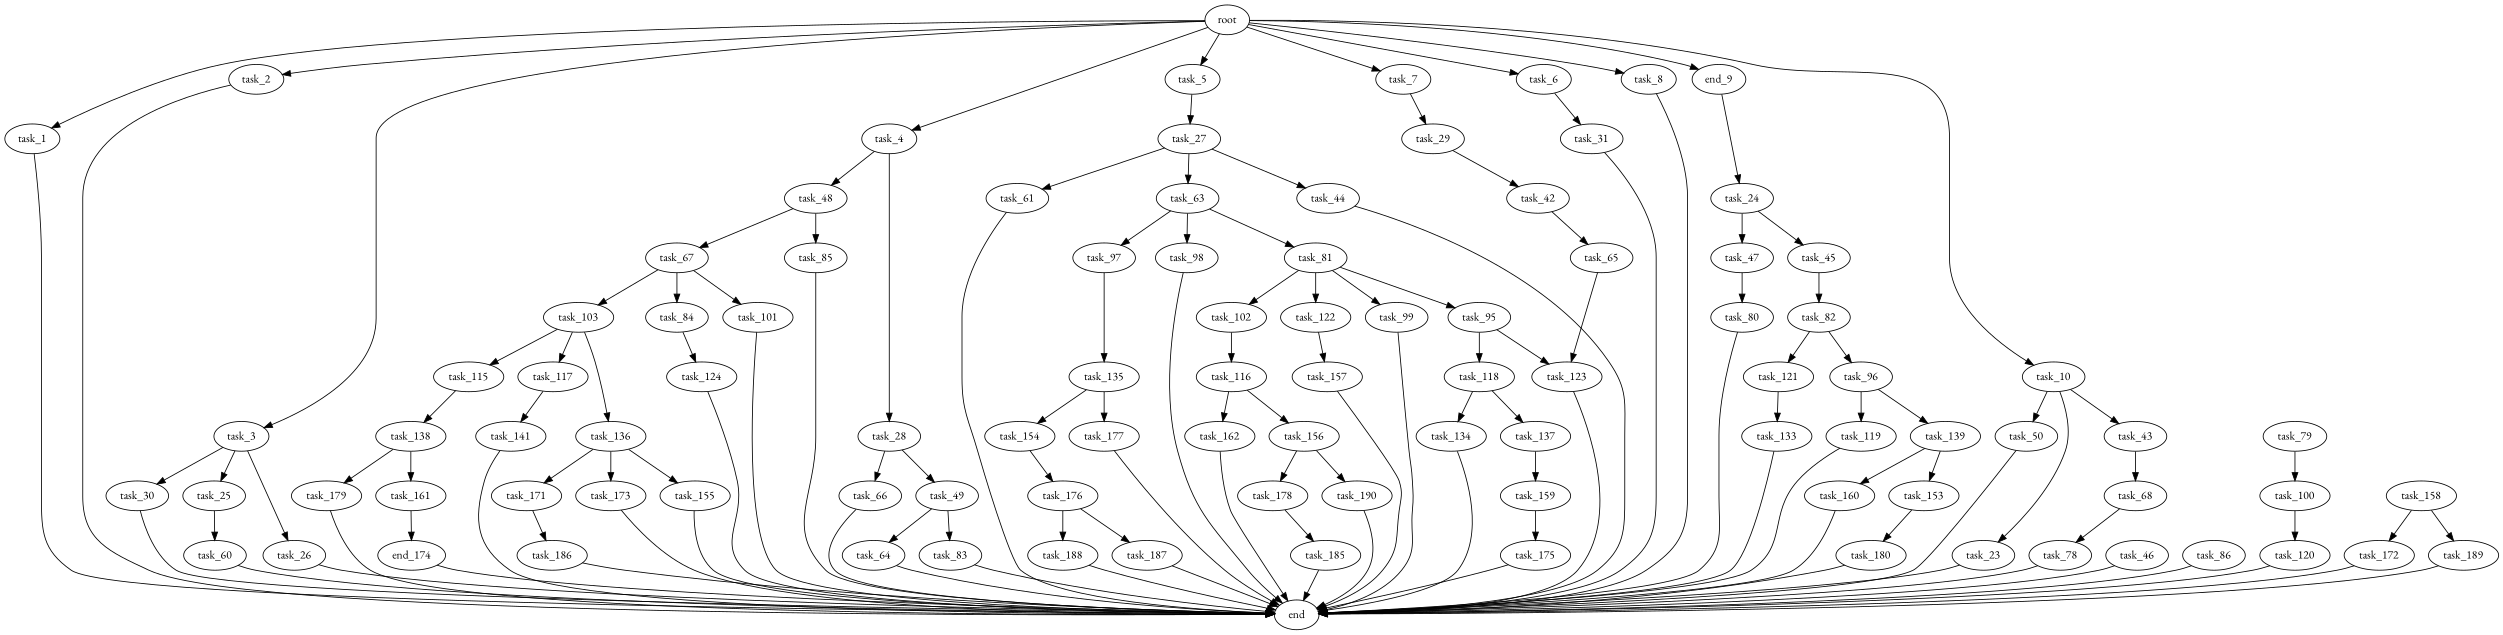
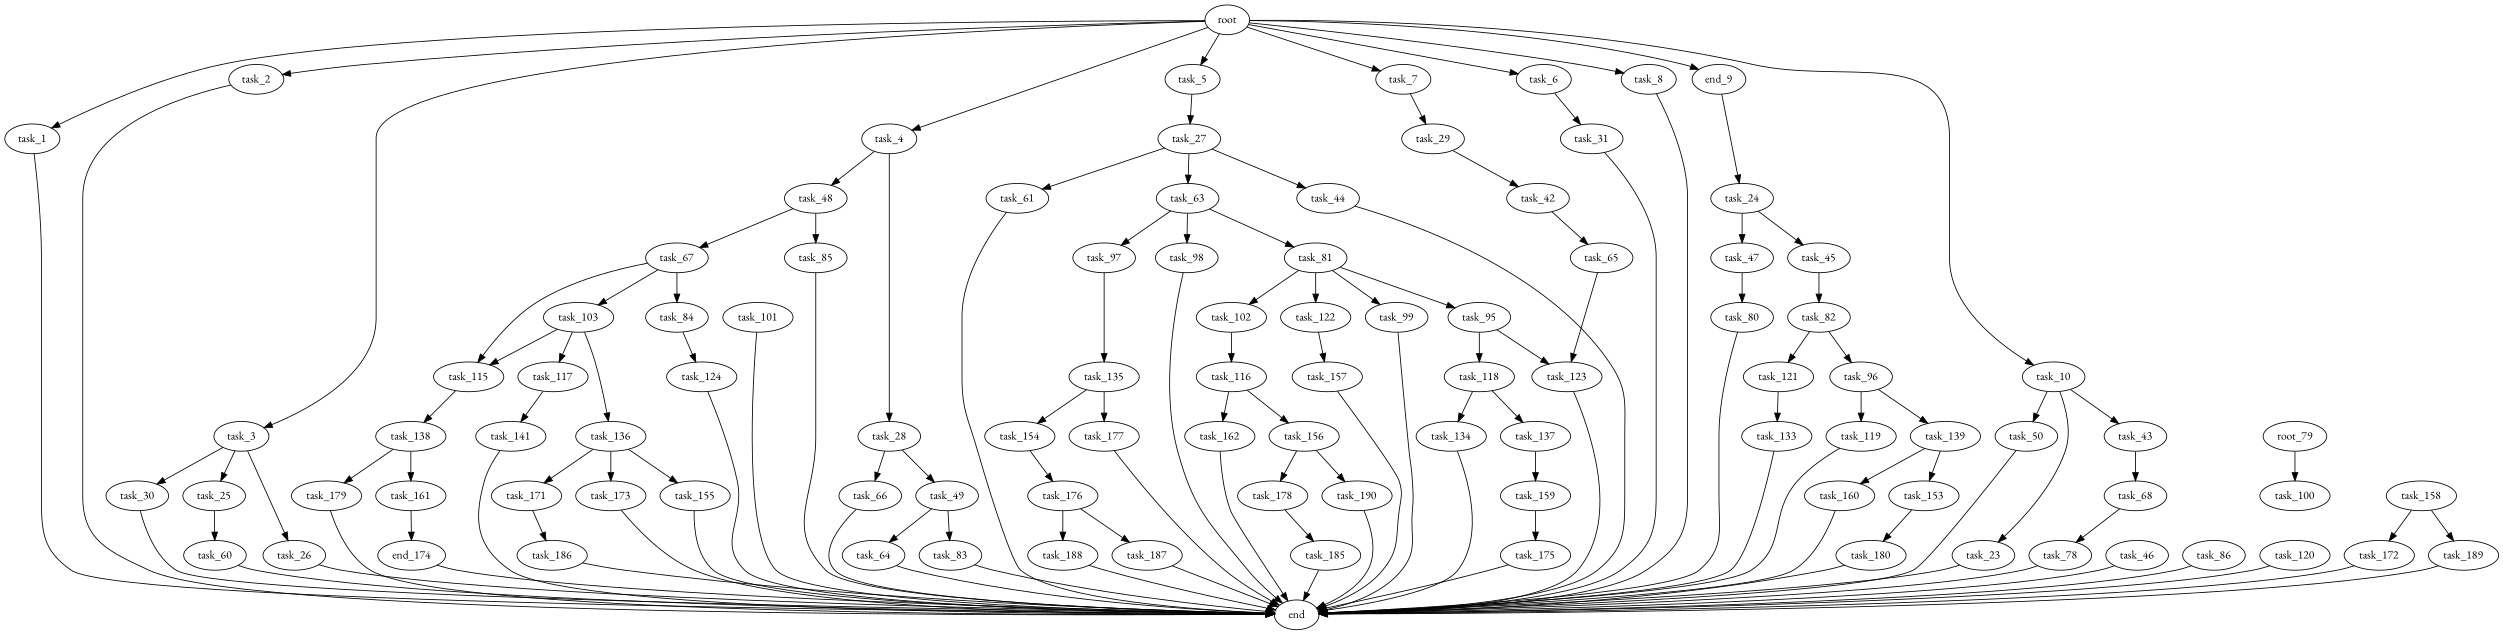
(714, 285) -> (555, 292)
(2295, 436) -> (2295, 436)
(2295, 522) -> none
